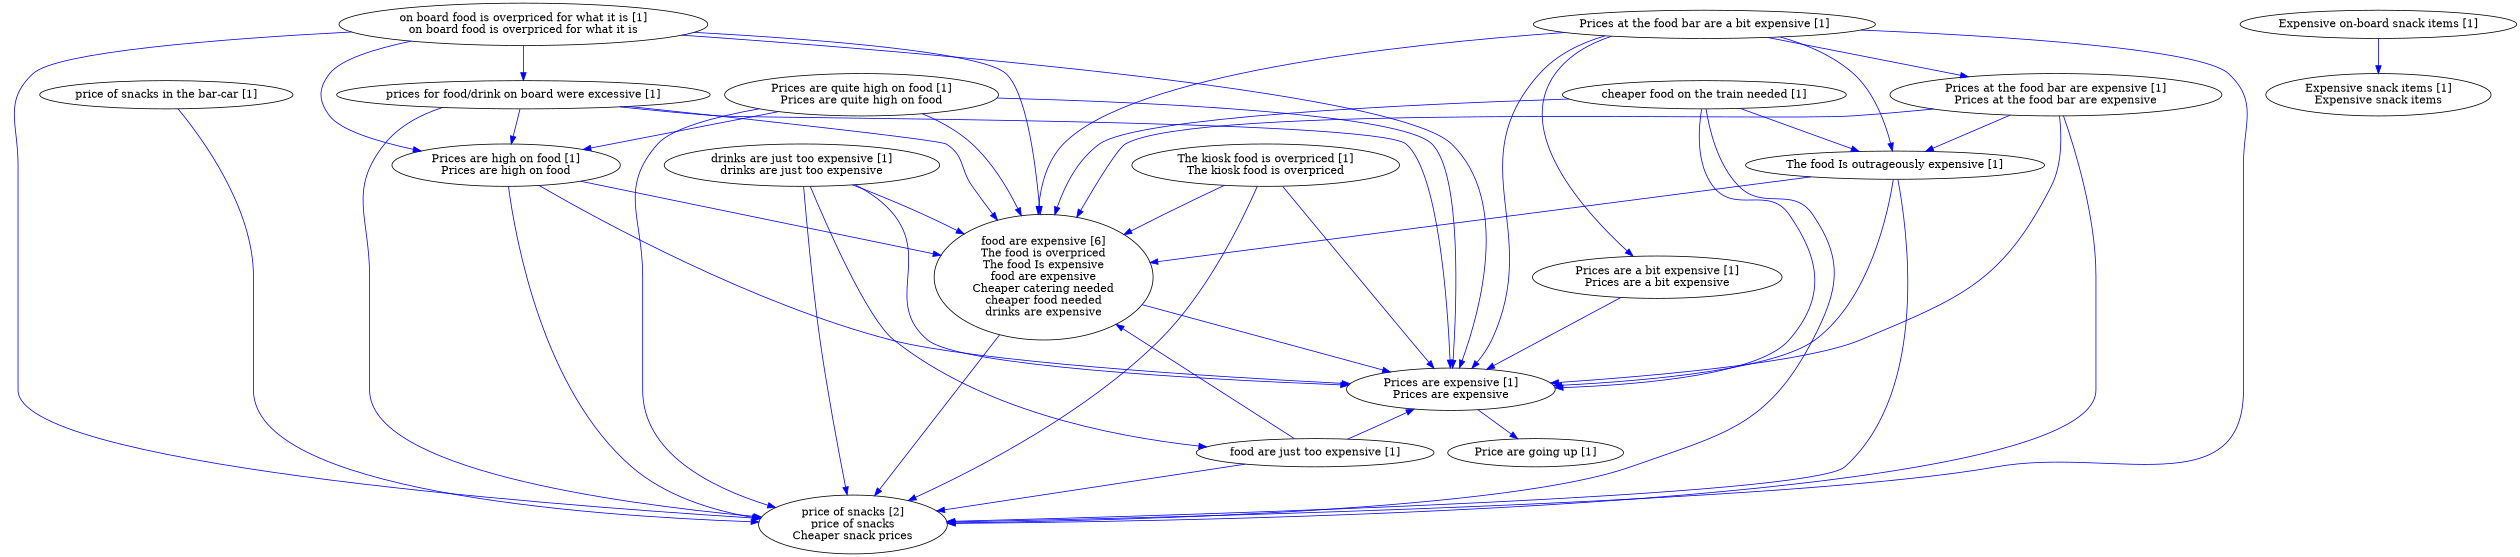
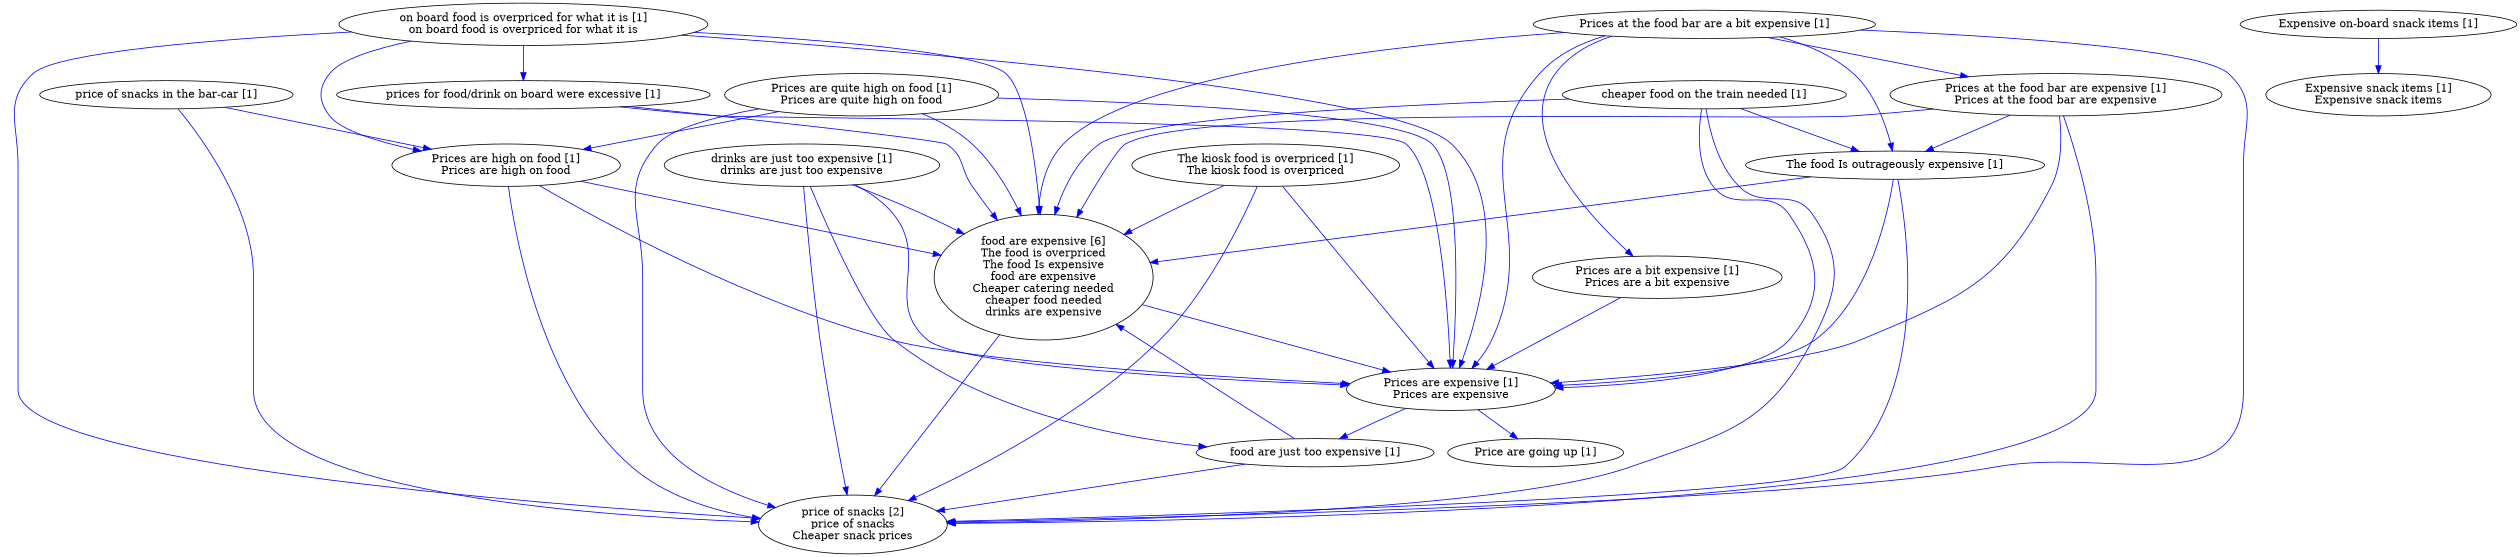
(517, 123) -> (324, 128)
(1377, 426) -> (1376, 422)
(396, 430) -> none
